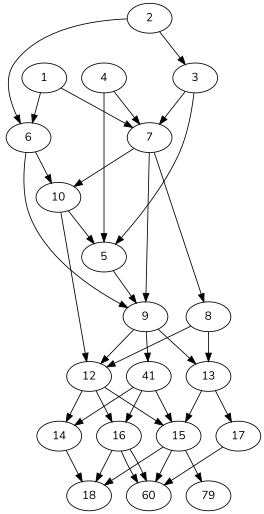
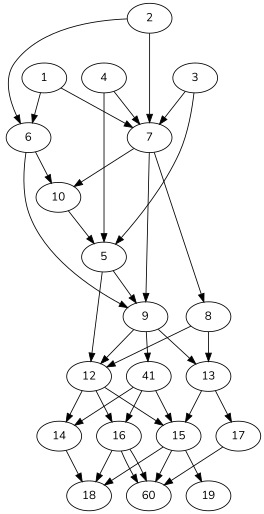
(170, 45) -> (150, 74)
(73, 283) -> (97, 312)
(208, 496) -> (208, 496)
